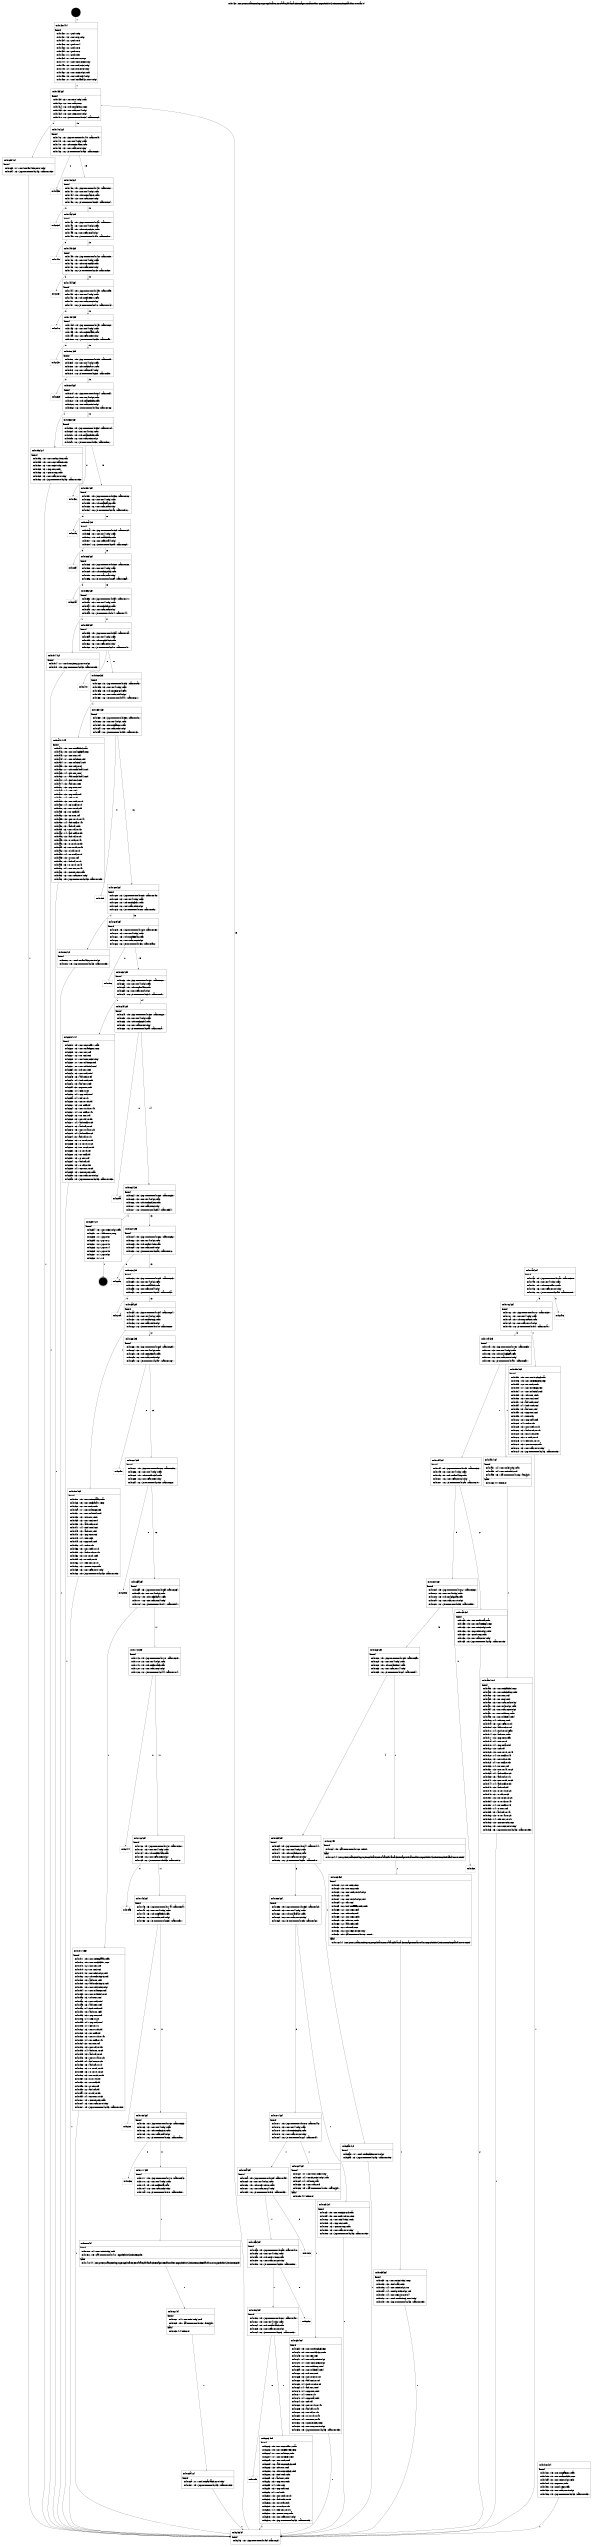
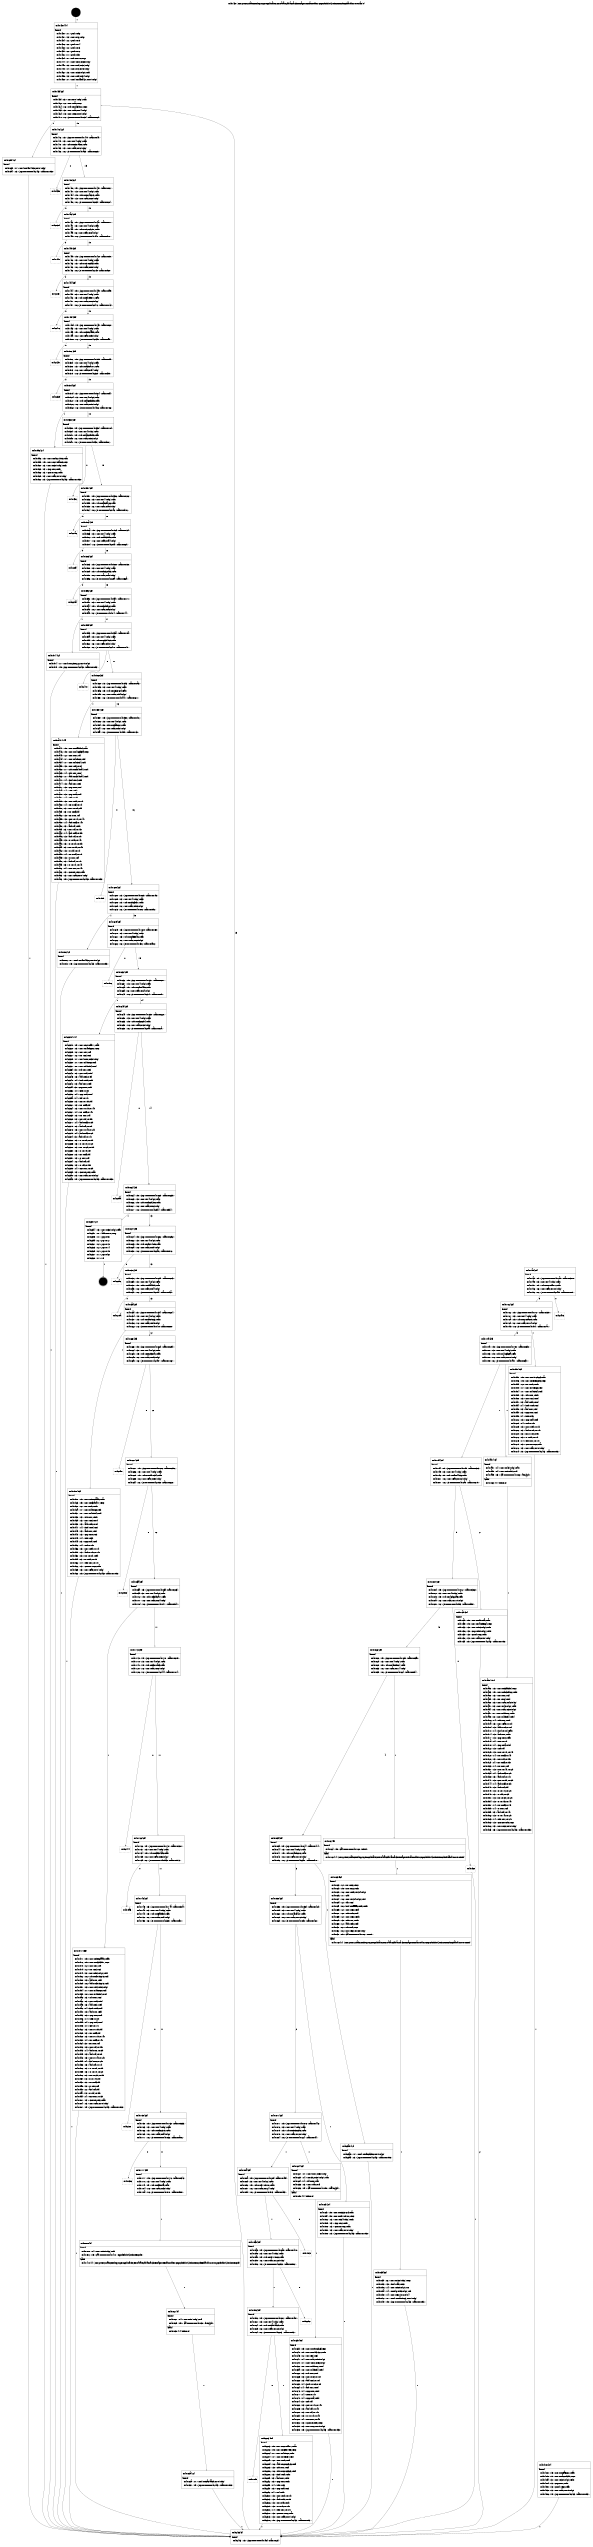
none -> (116, 703)
(495, 2282) -> (475, 2283)
